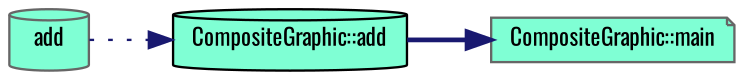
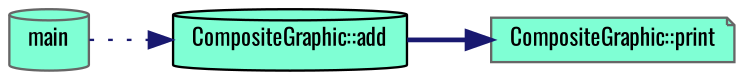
(49, 40) -> (49, 40)
(613, 40) -> (613, 40)
